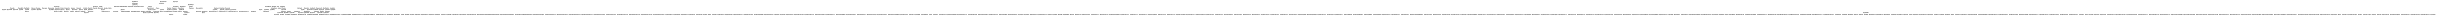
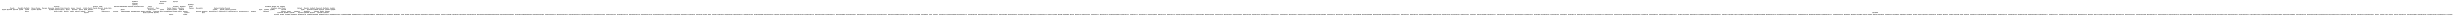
none -> (1200, 15)
none -> (2360, 15)
